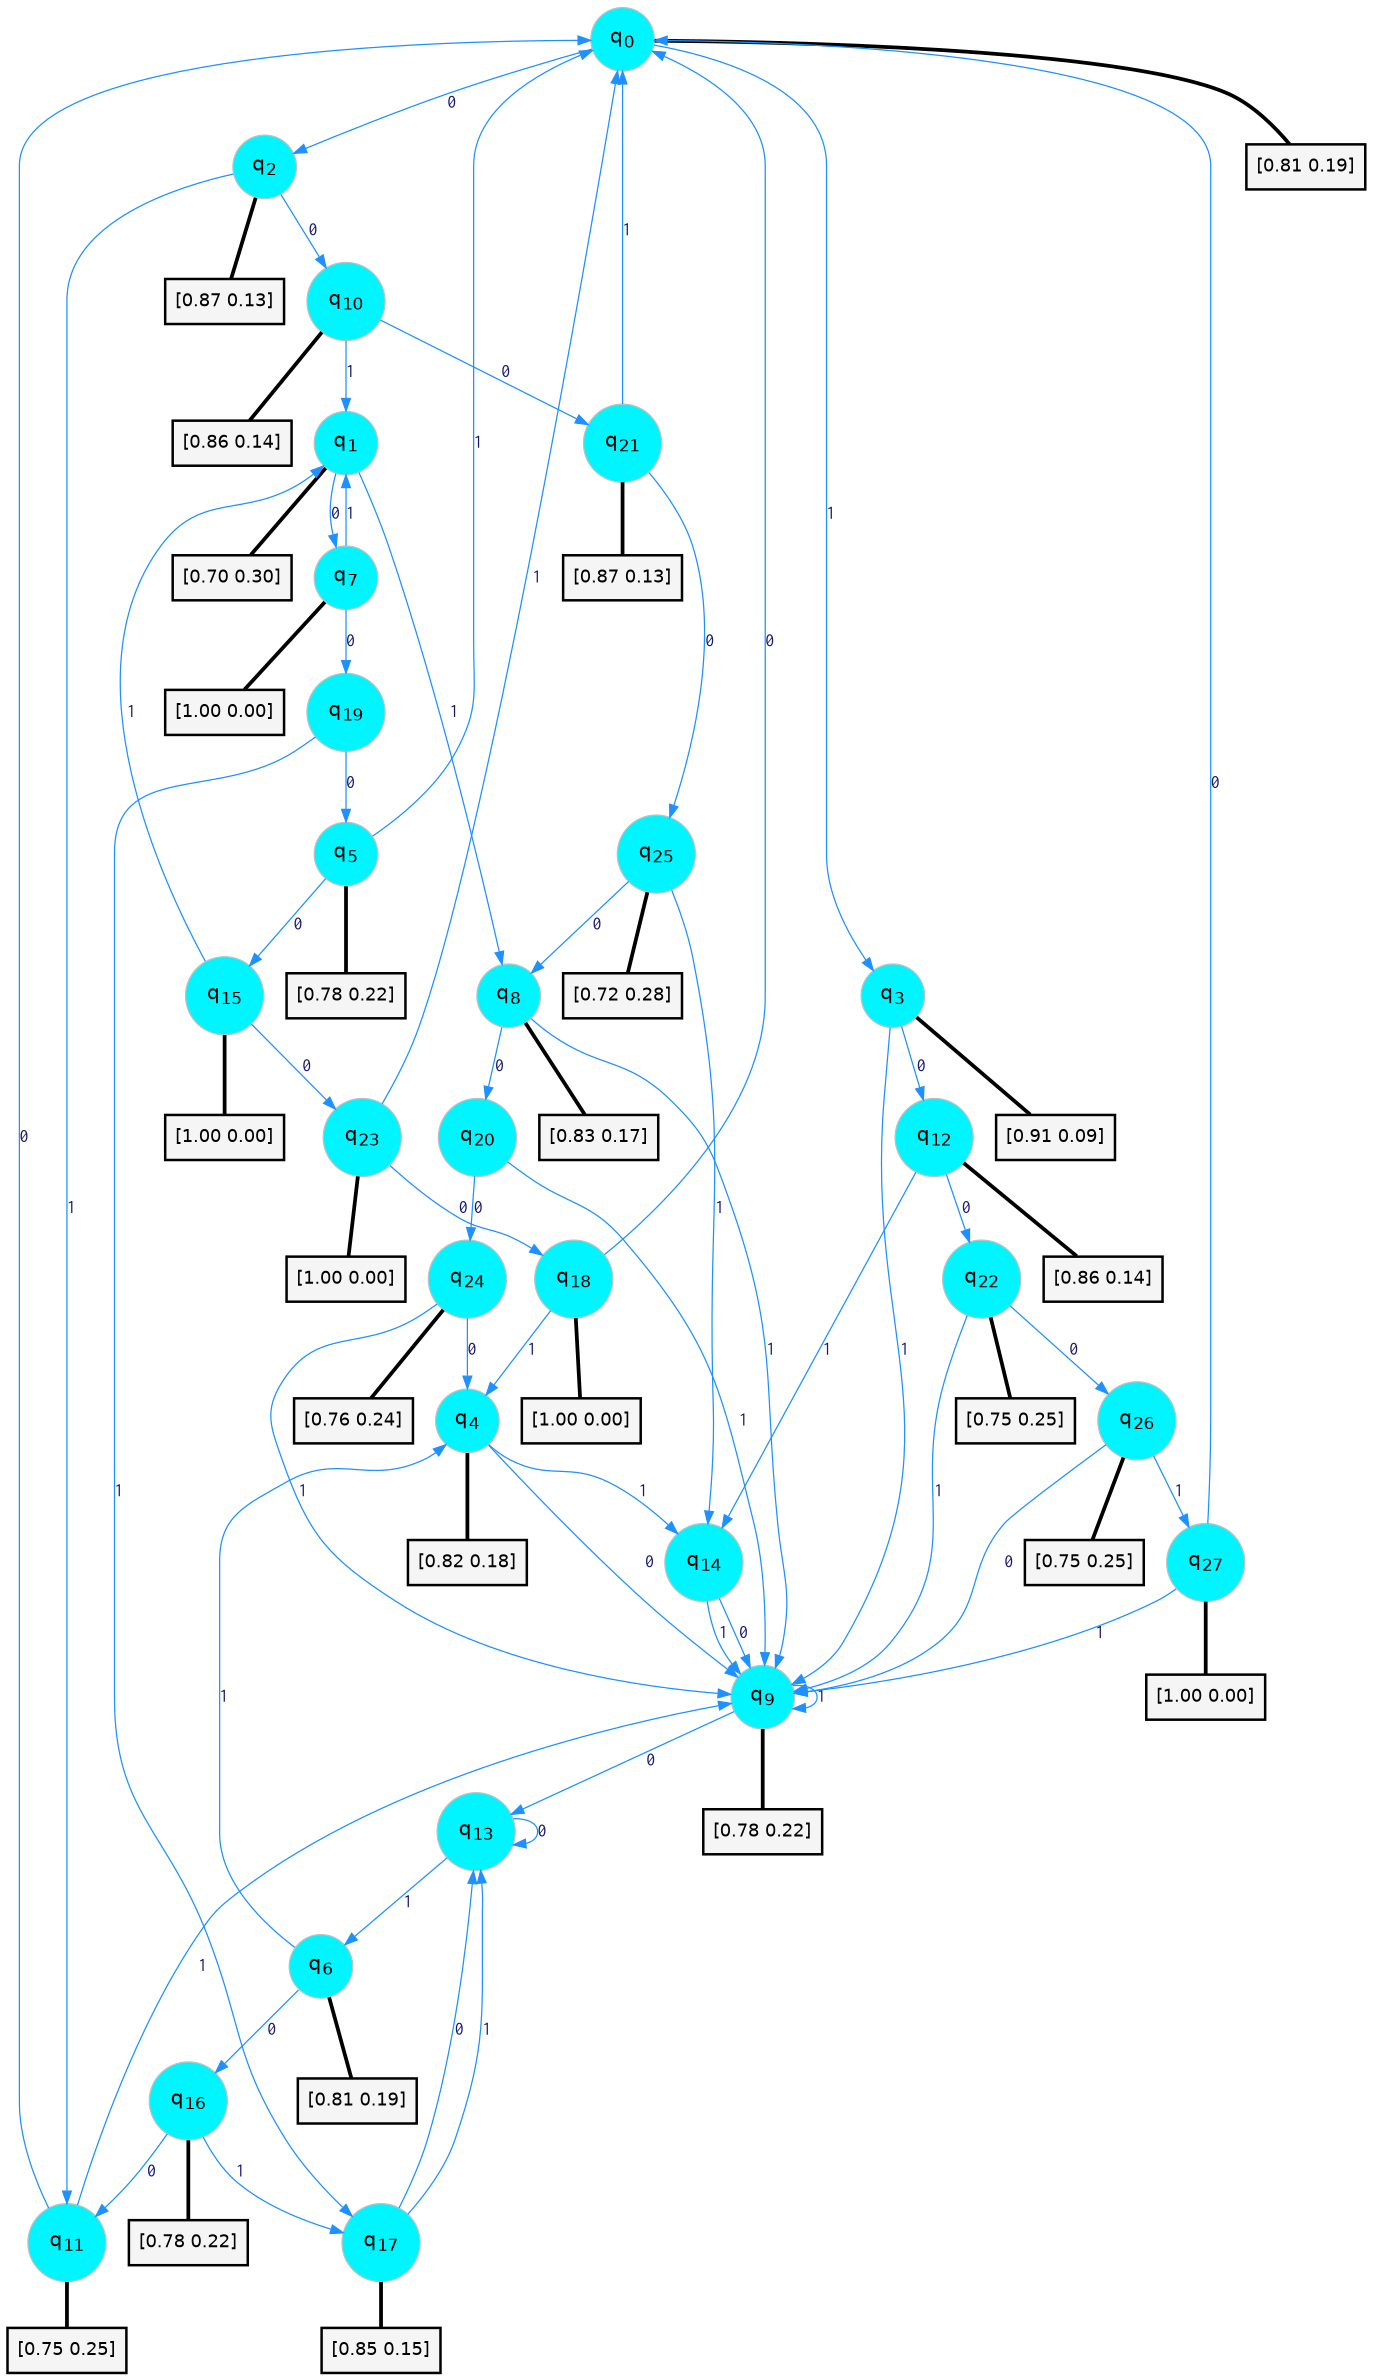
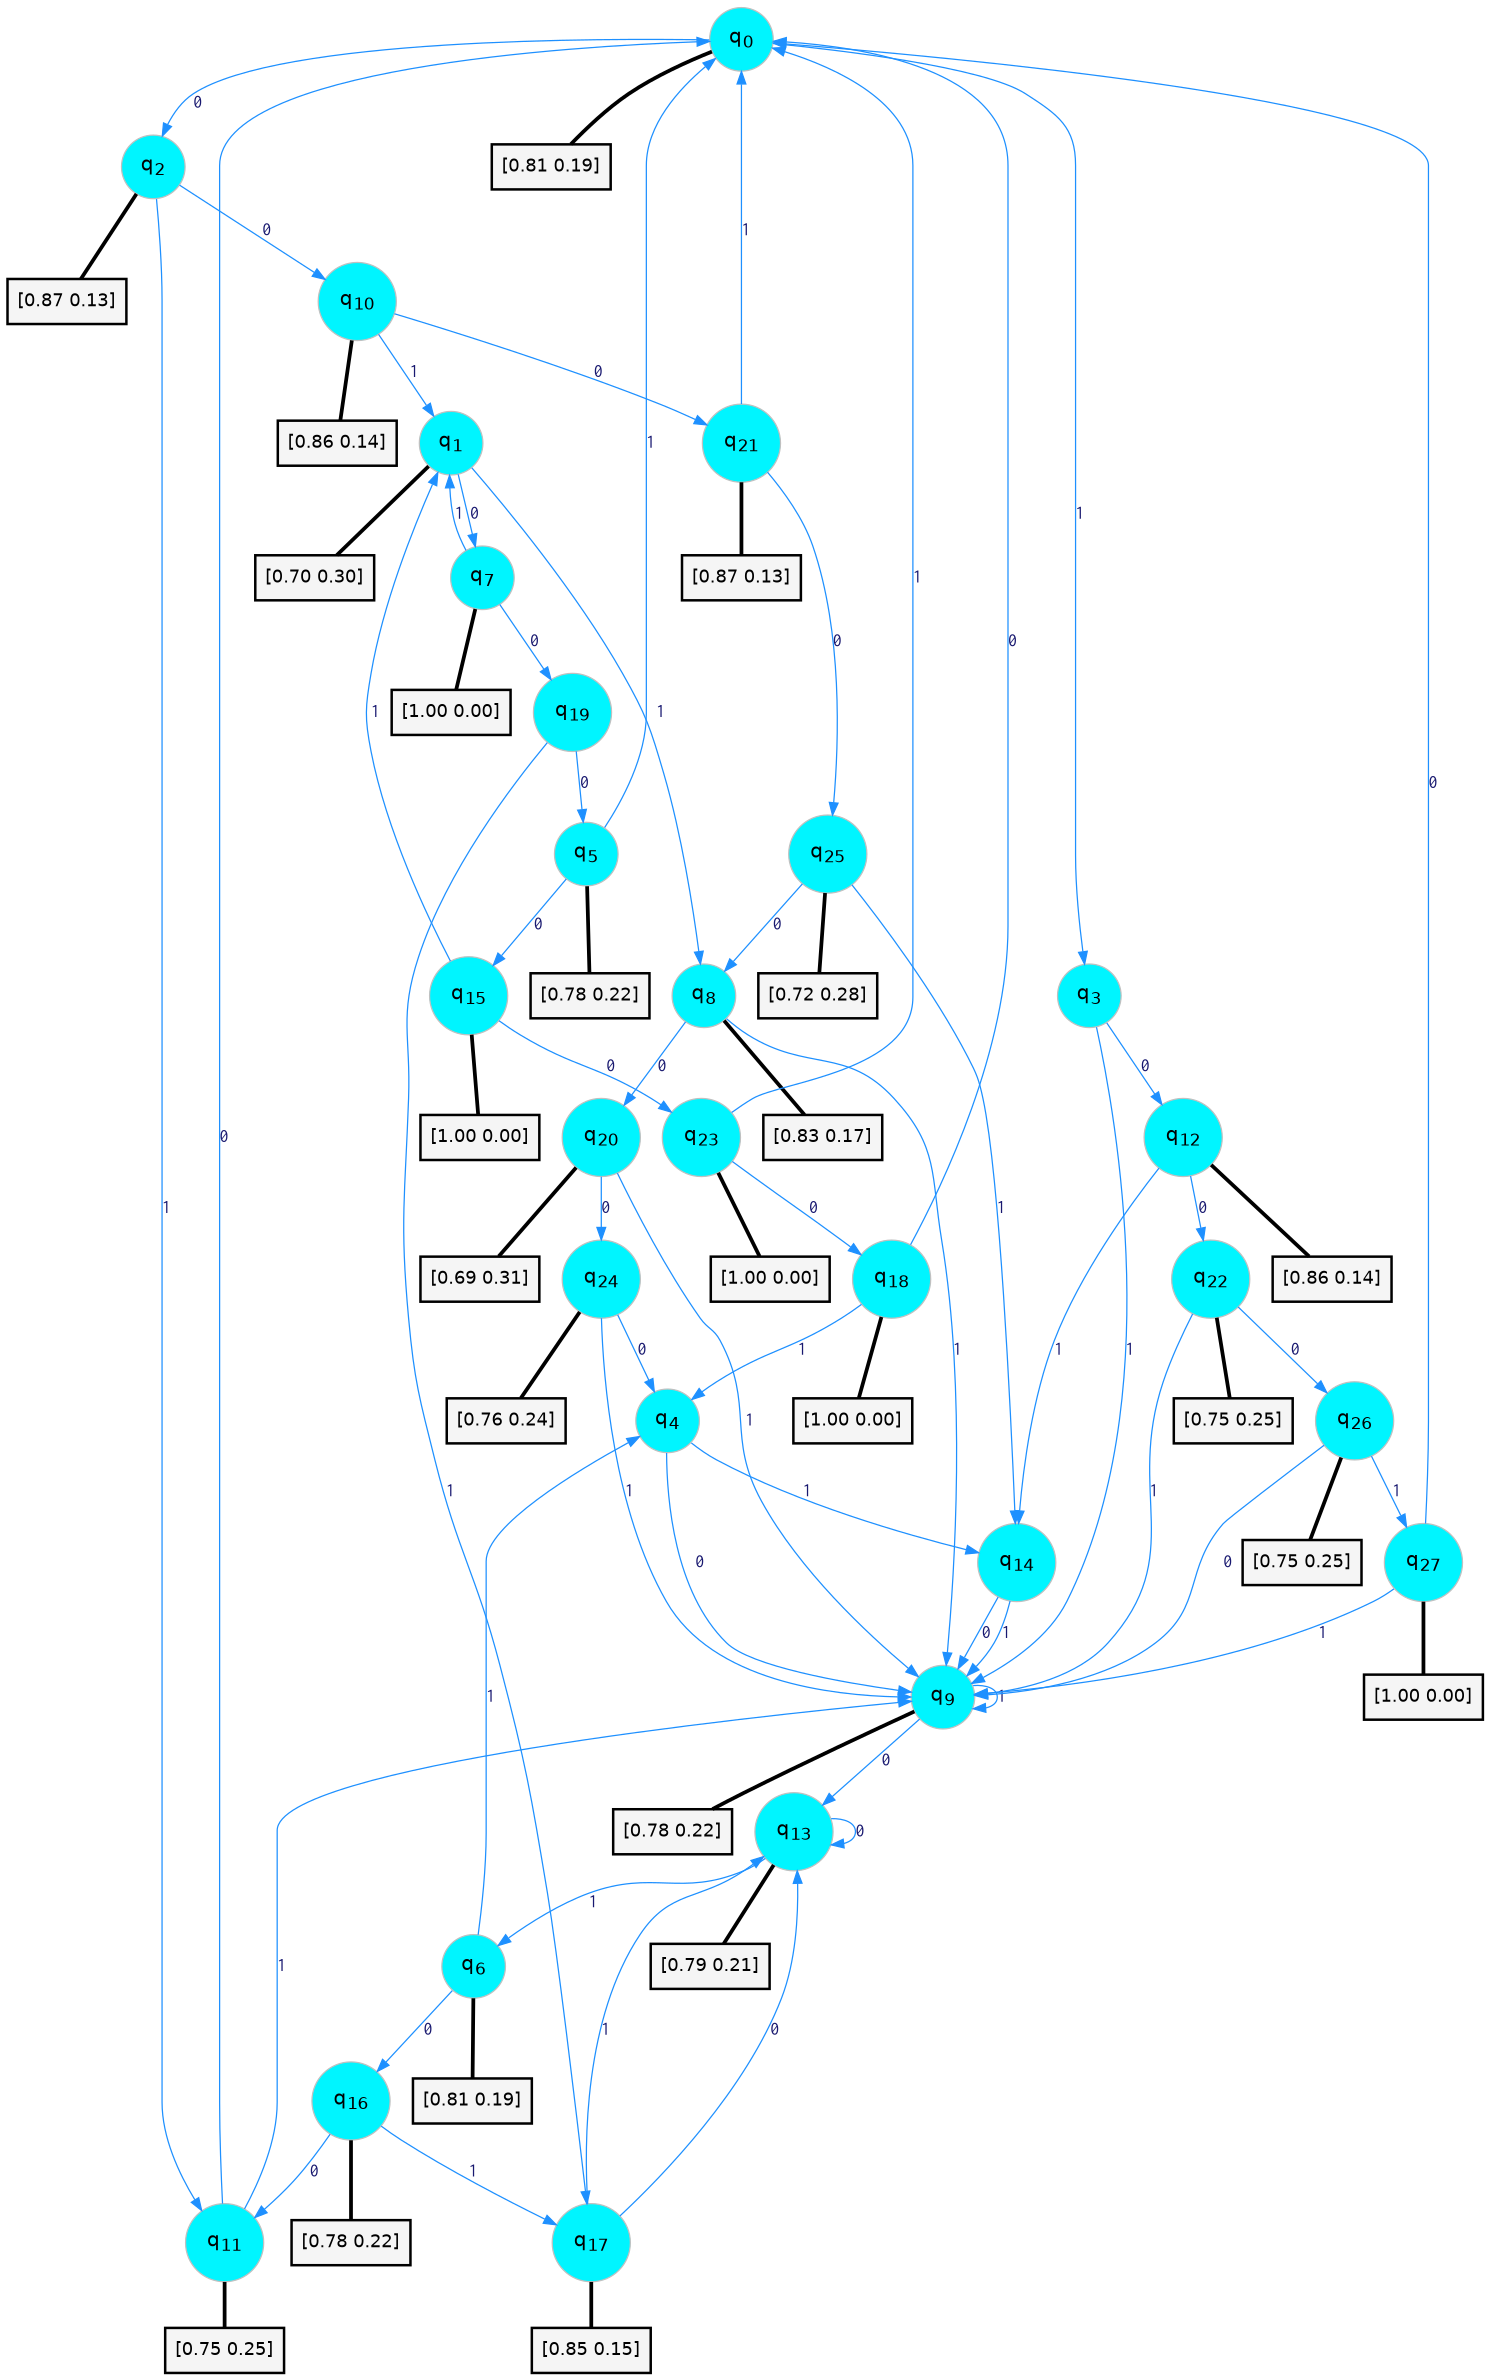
(1056, 1138) -> none
none -> (480, 1279)
(467, 1563) -> none
none -> (710, 1966)
